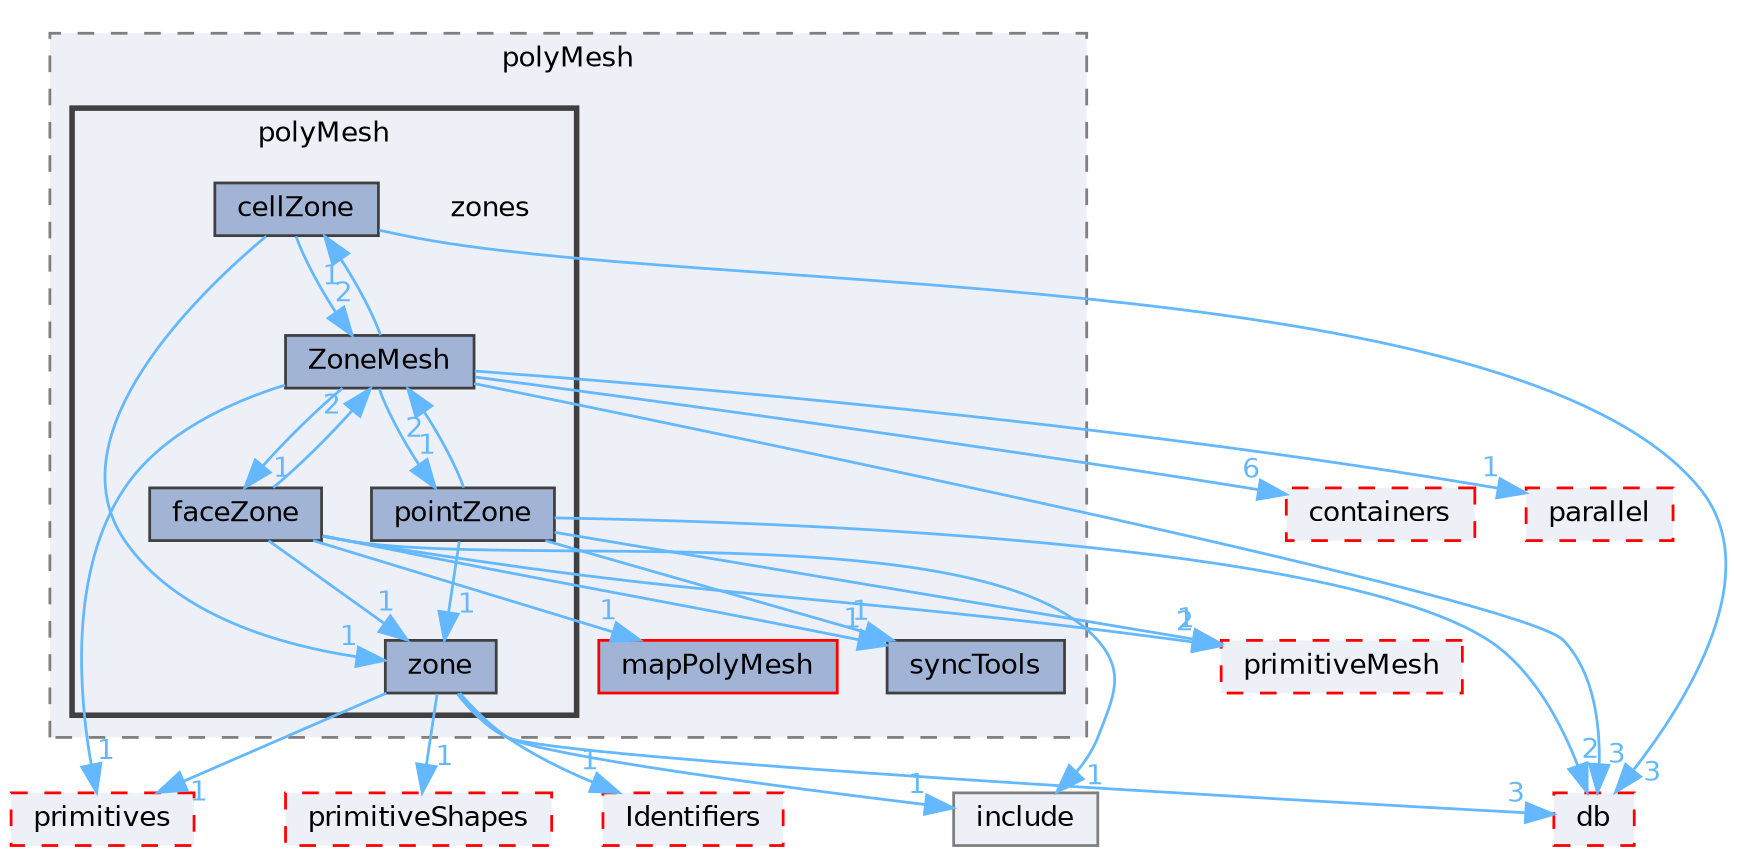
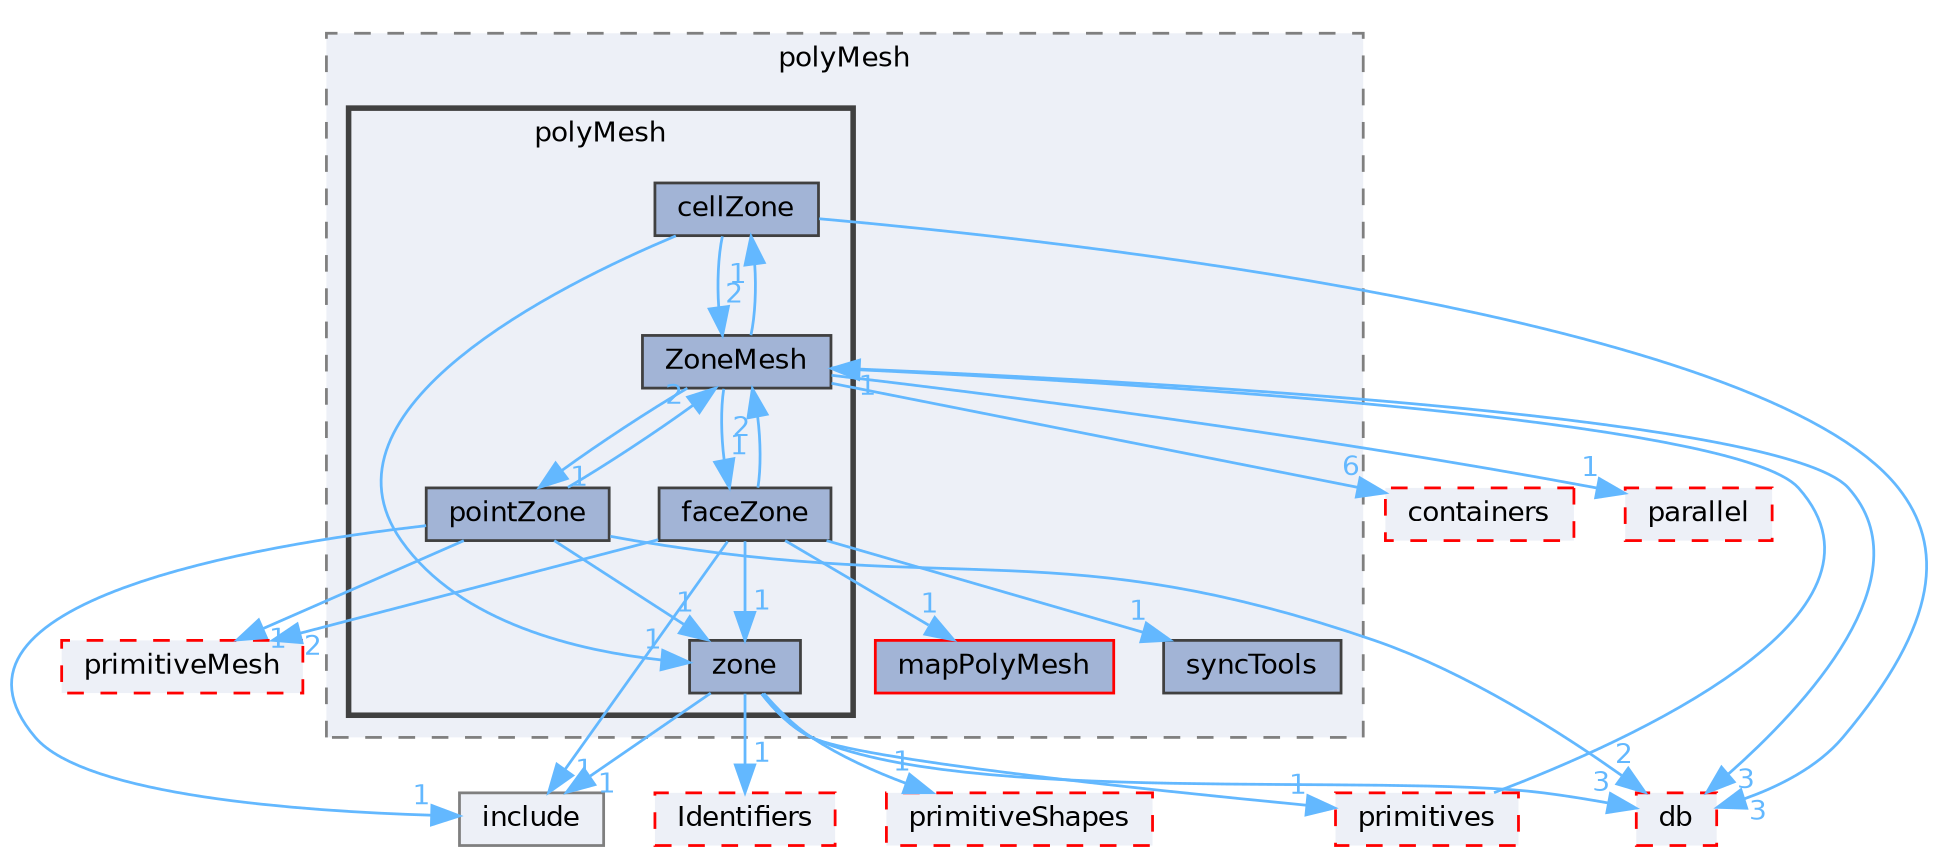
(491, 209) -> none
(100, 540) -> (1788, 483)
(705, 586) -> (13, 686)
